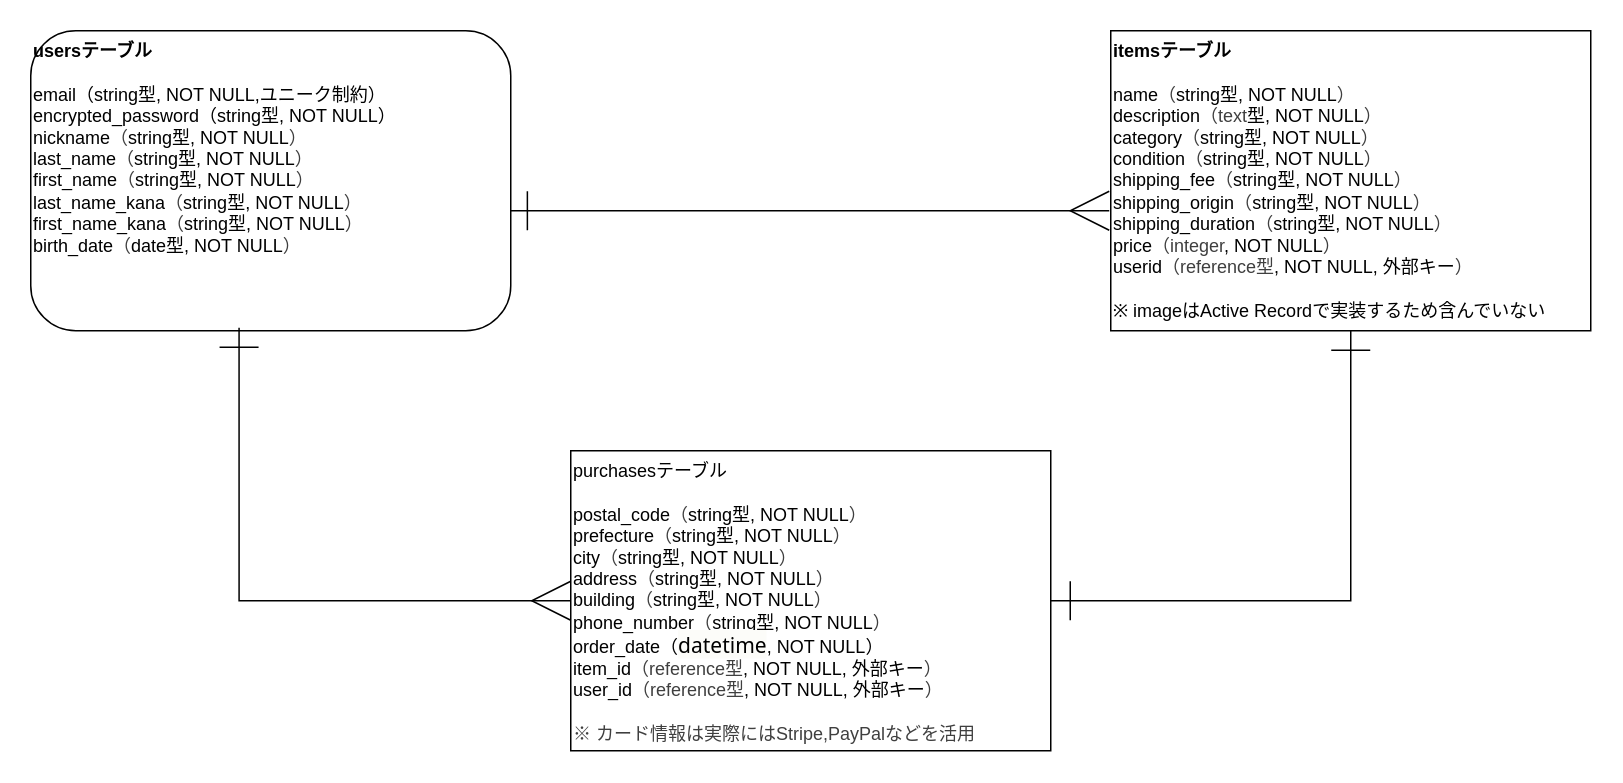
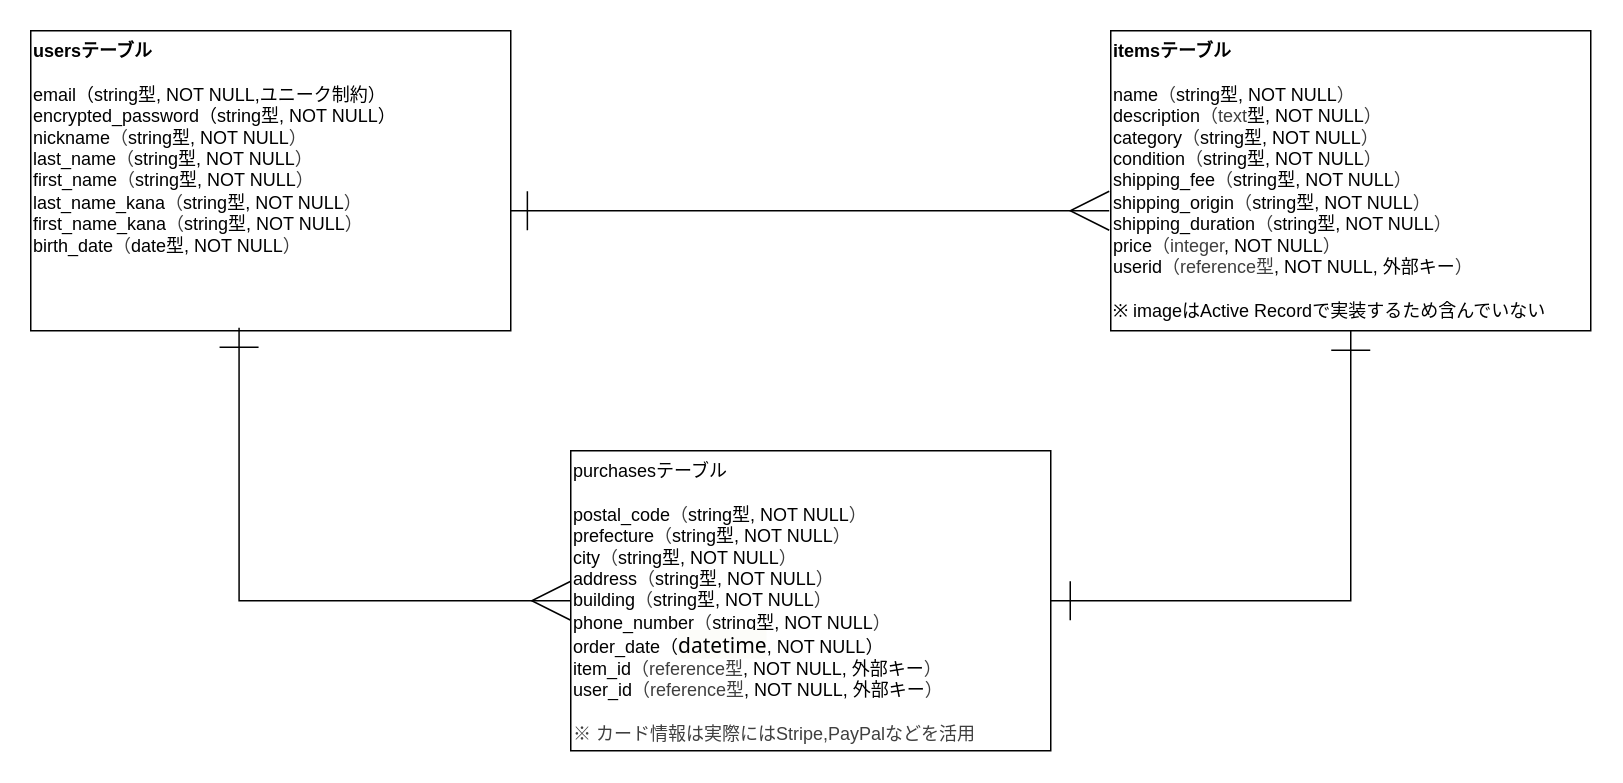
(271, 181) -> (271, 181)
